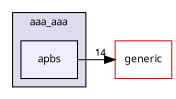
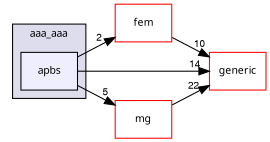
none -> (143, 23)
none -> (143, 119)
